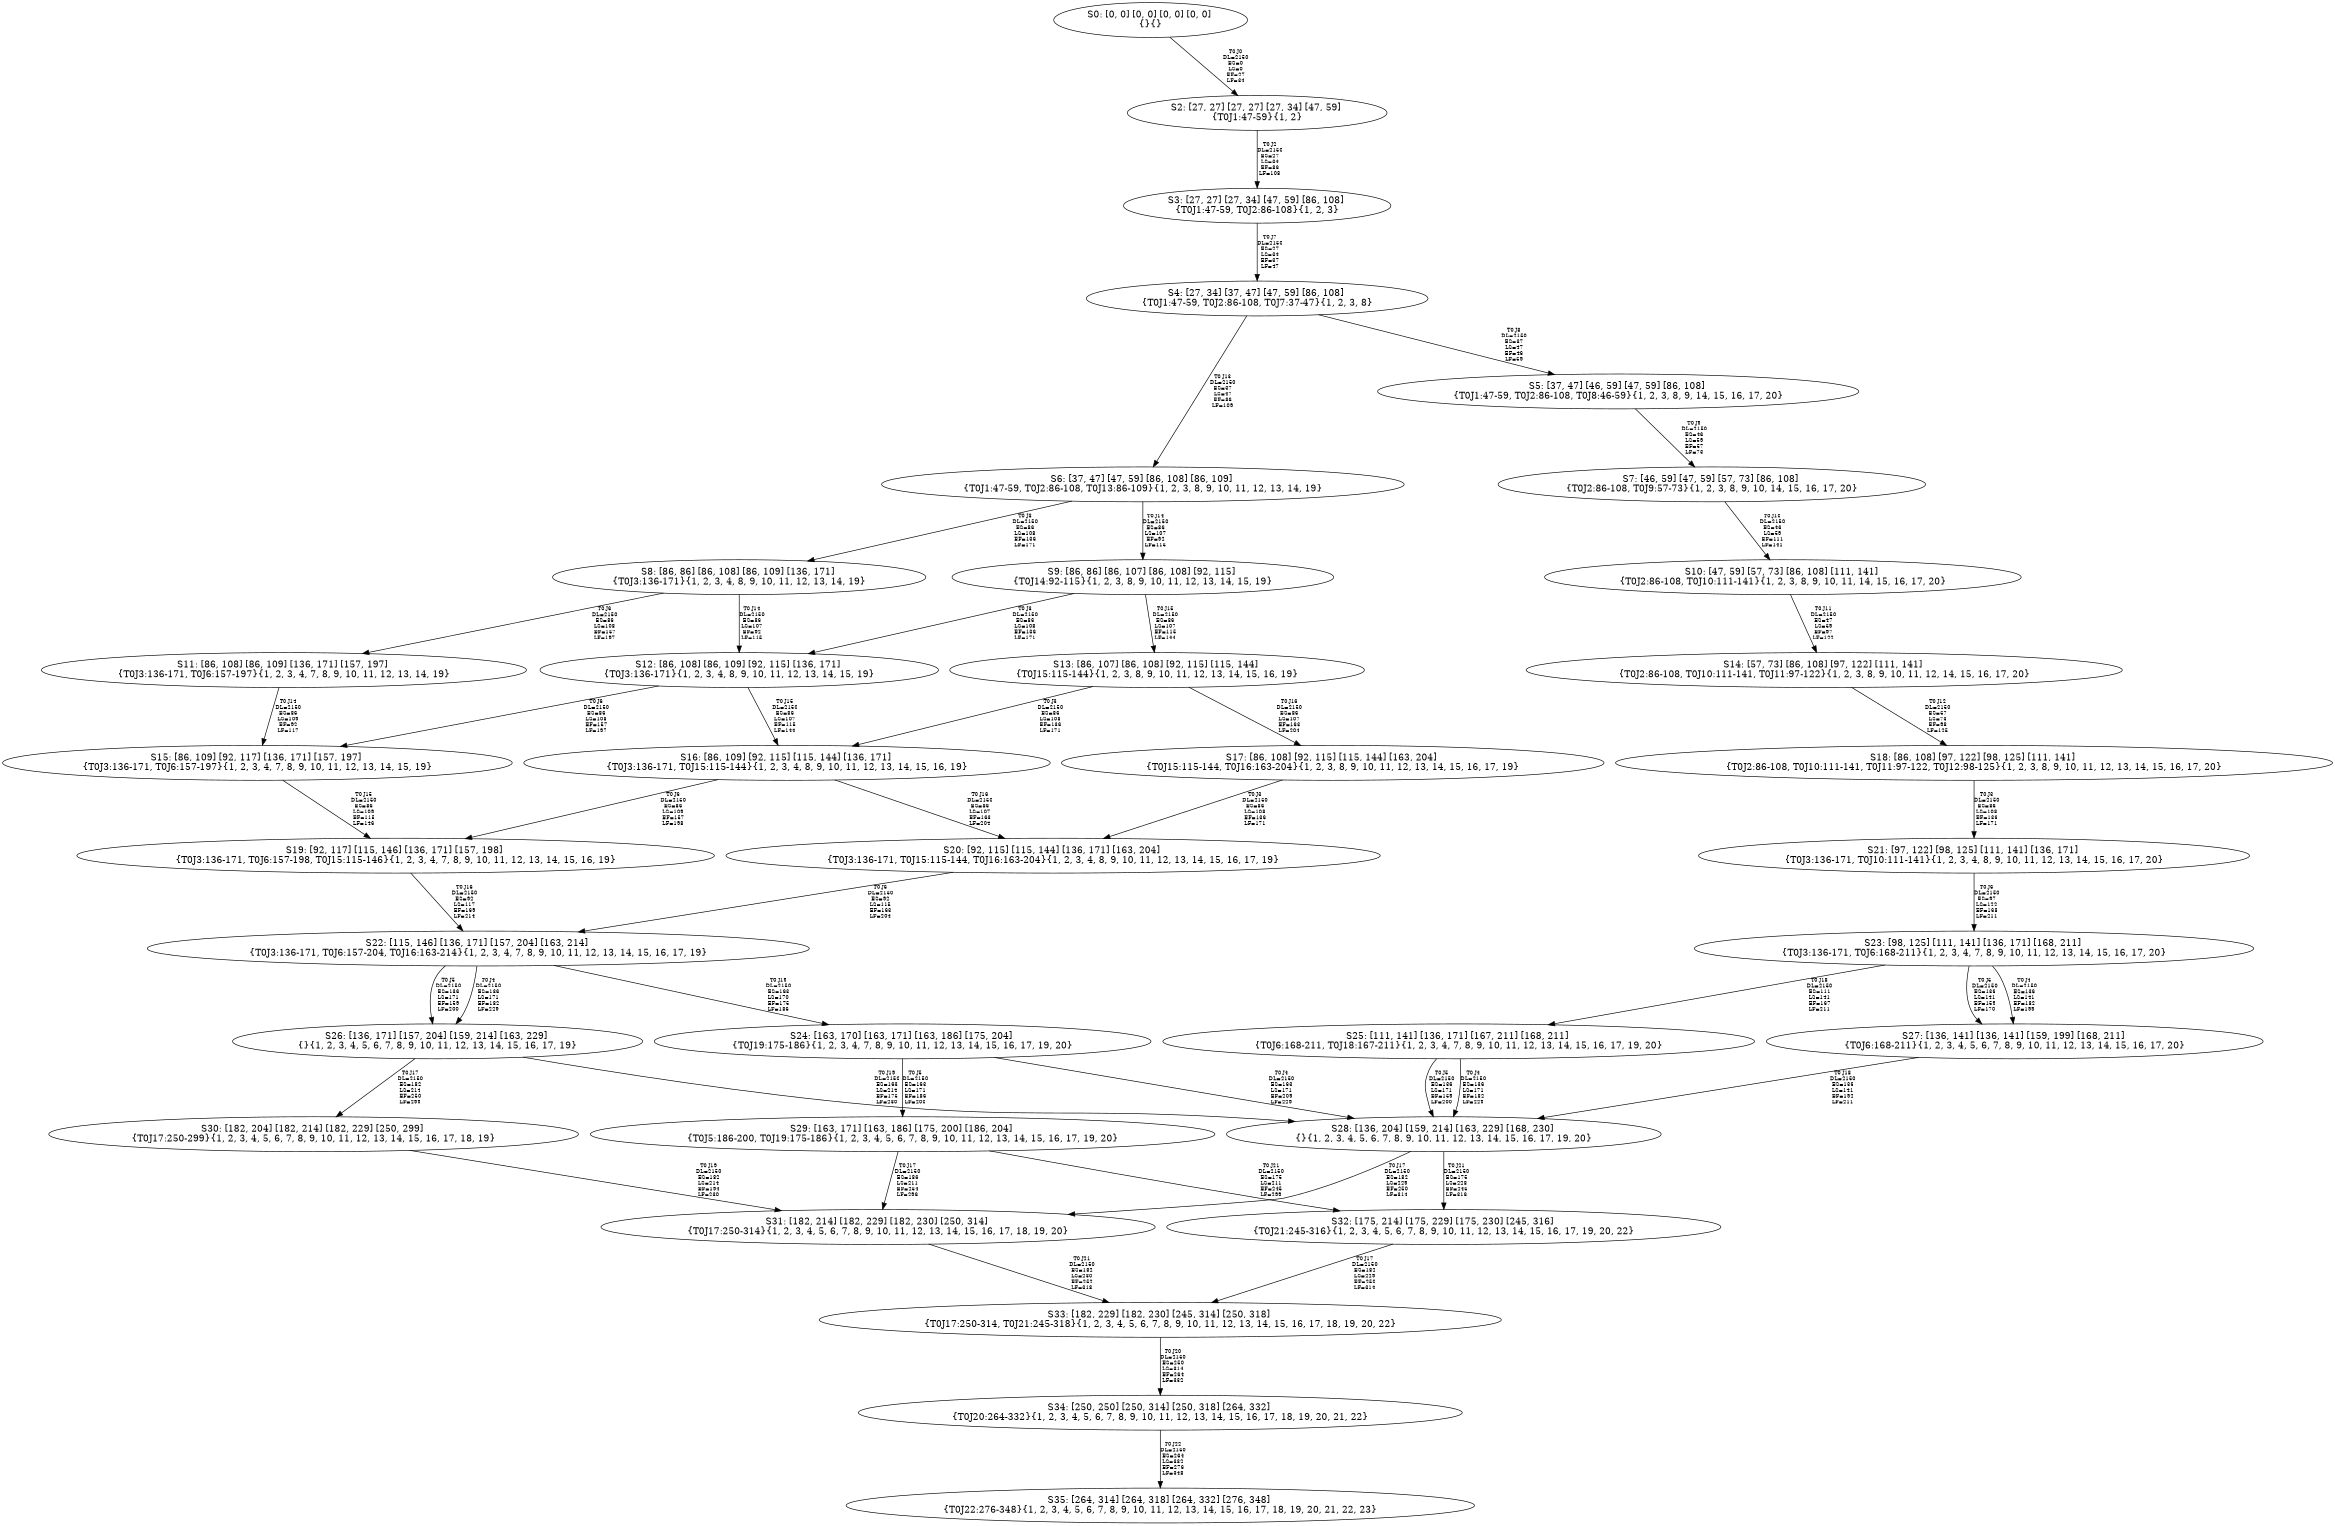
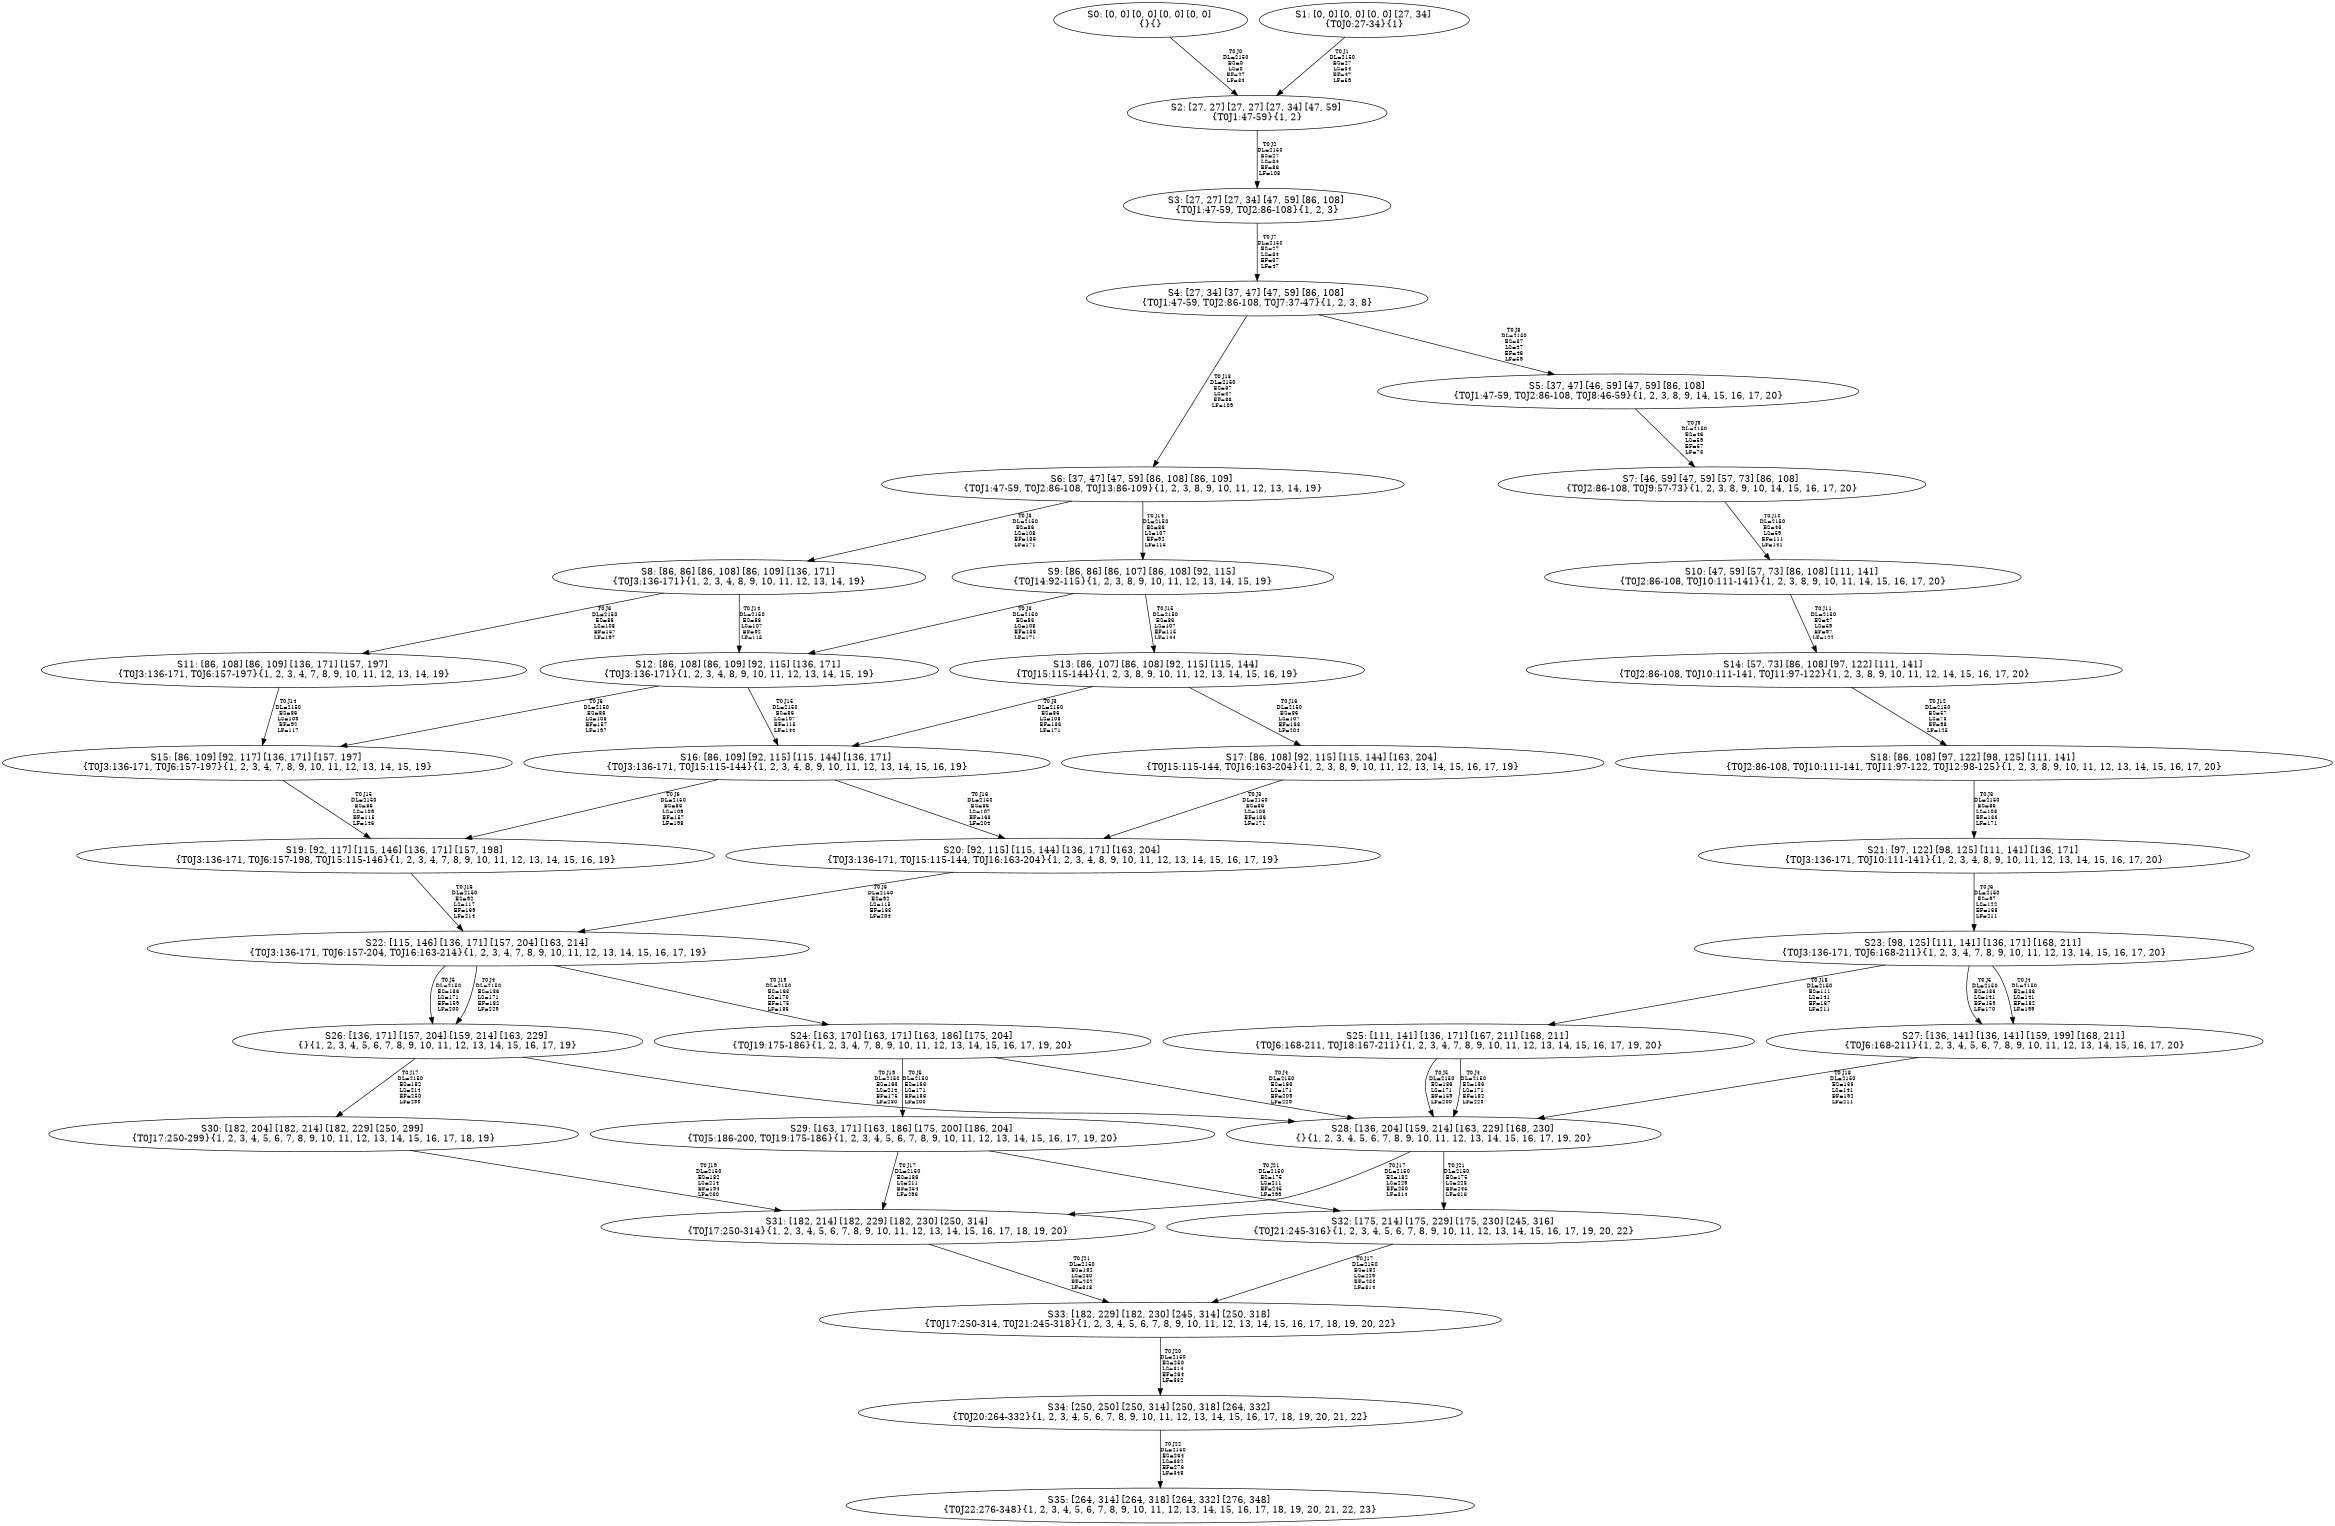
none -> (1364, 20)
